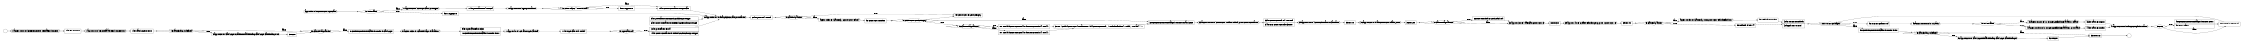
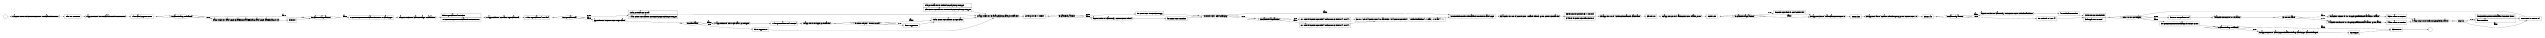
(939, 18) -> (1181, 15)
none -> (585, 19)
(2182, 26) -> (2482, 20)
